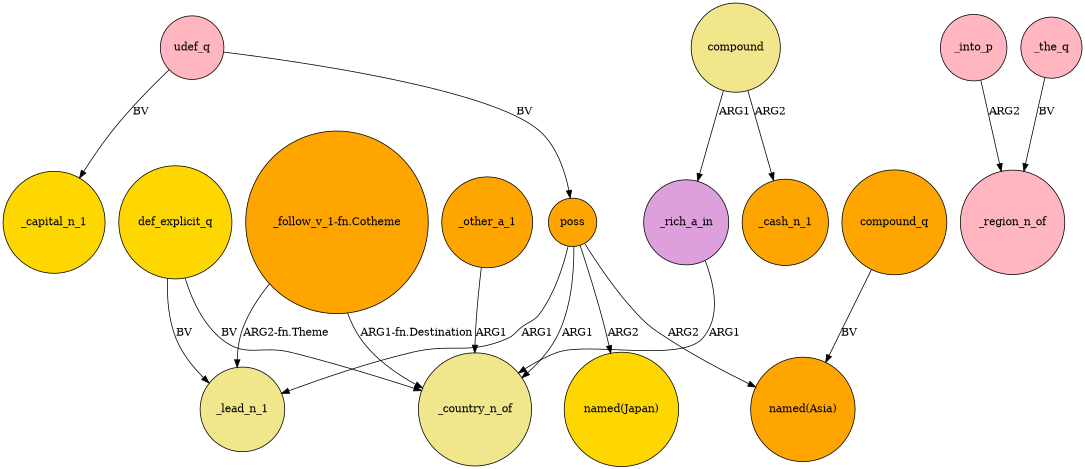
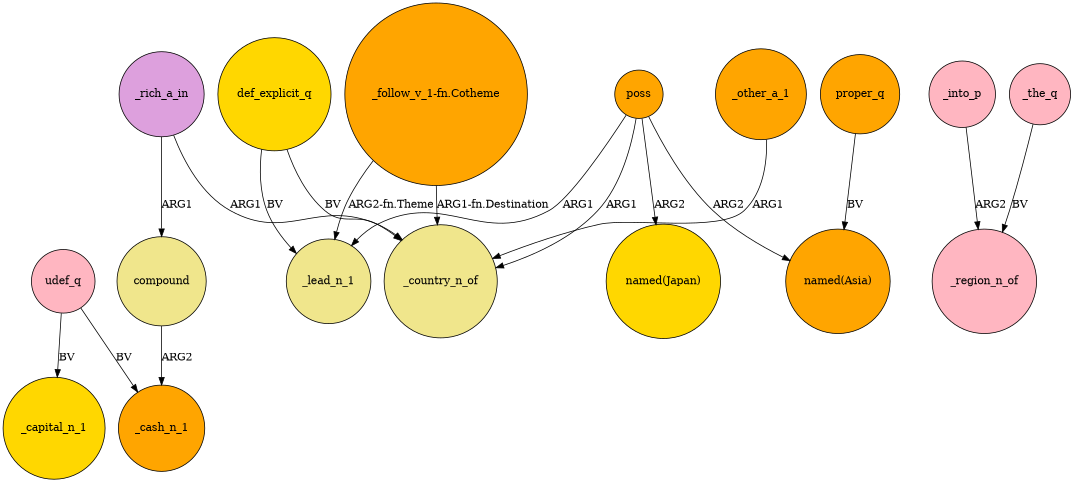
(419, 85) -> (107, 347)
(712, 132) -> (162, 183)
(894, 222) -> (860, 94)
